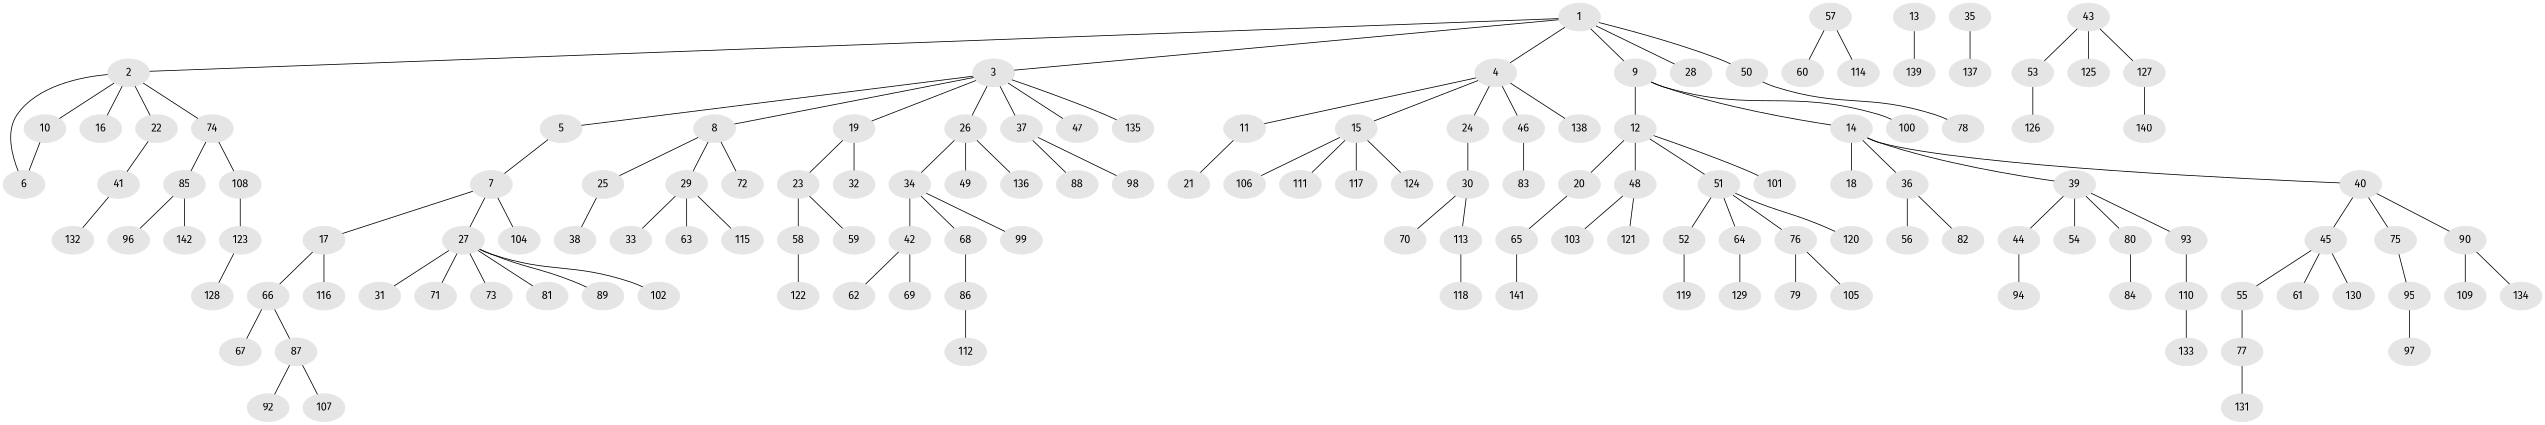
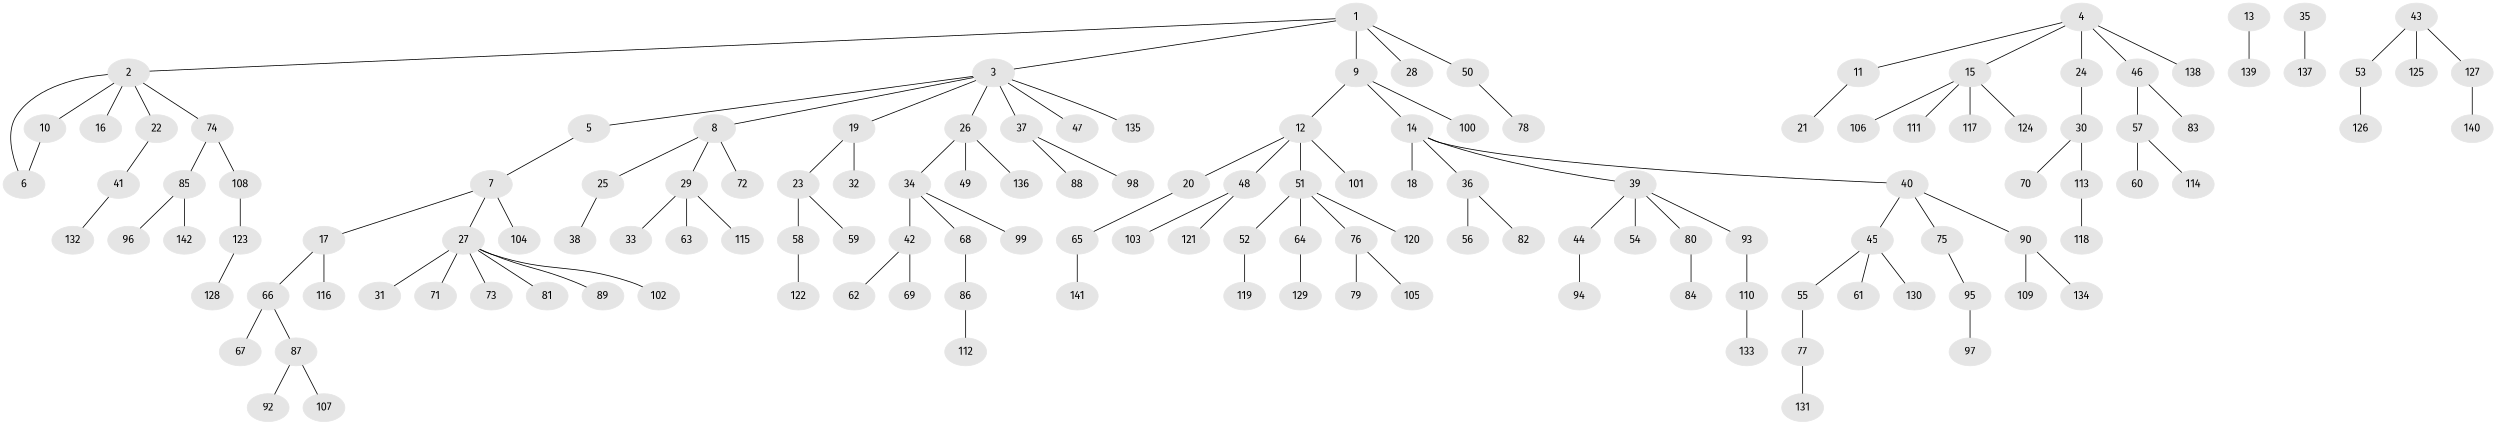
(1538, 45) -> none
none -> (2137, 101)
